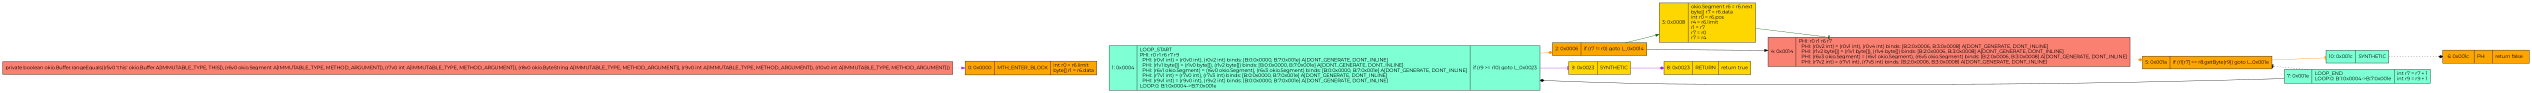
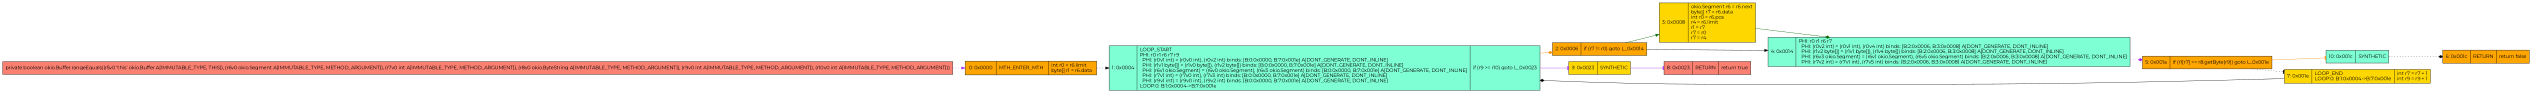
(1791, 33) -> (1791, 33)
(1949, 52) -> (1949, 52)
(2481, 56) -> (2483, 56)
(2134, 60) -> (2134, 60)
(1022, 68) -> (1021, 68)
none -> (1101, 68)
(1646, 68) -> (1646, 68)
(1707, 68) -> (1707, 68)
(2291, 68) -> (2267, 70)
(2357, 76) -> (2357, 76)
